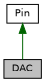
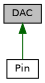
(23, 47) -> (23, 47)
